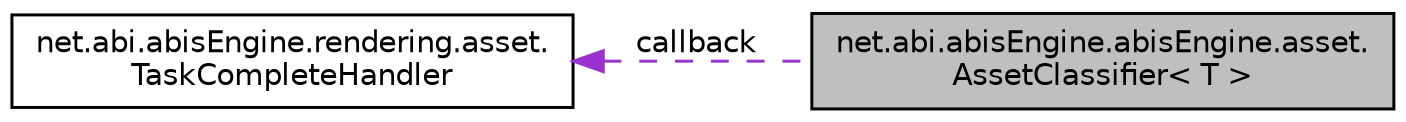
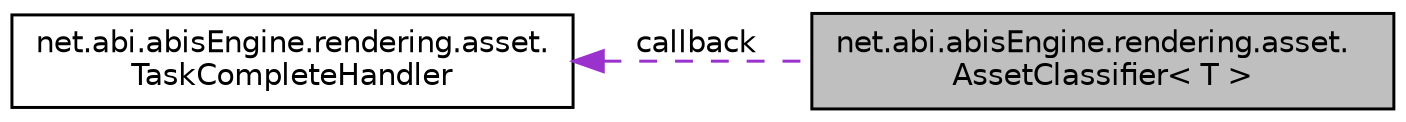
(1103, 61) -> (1103, 61)
